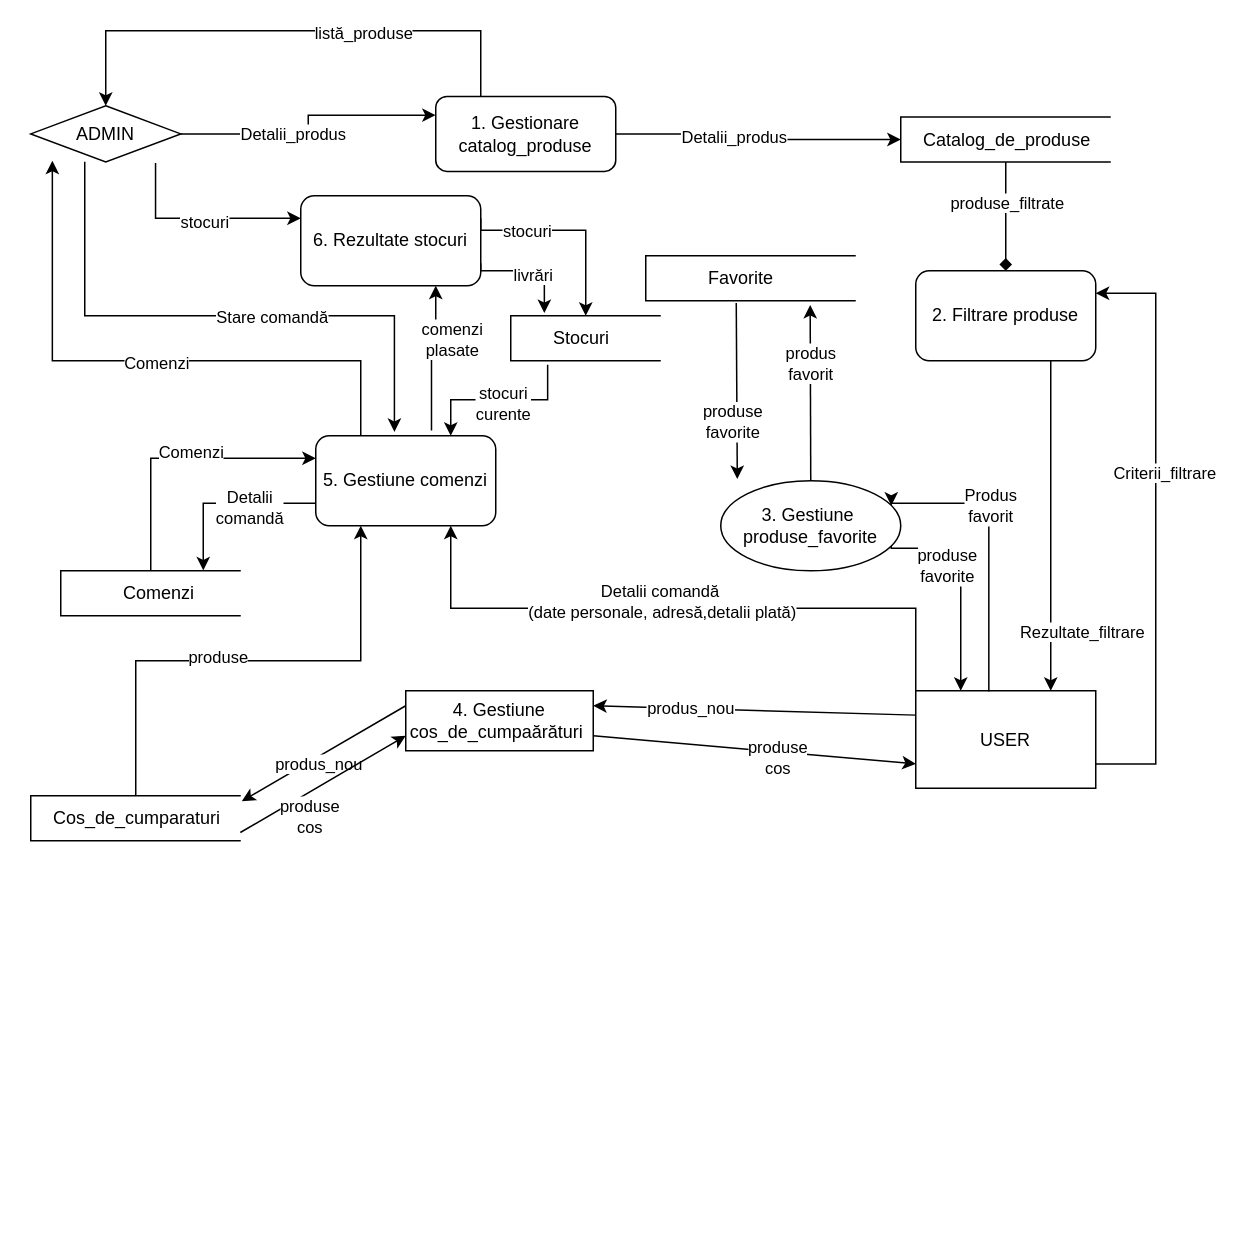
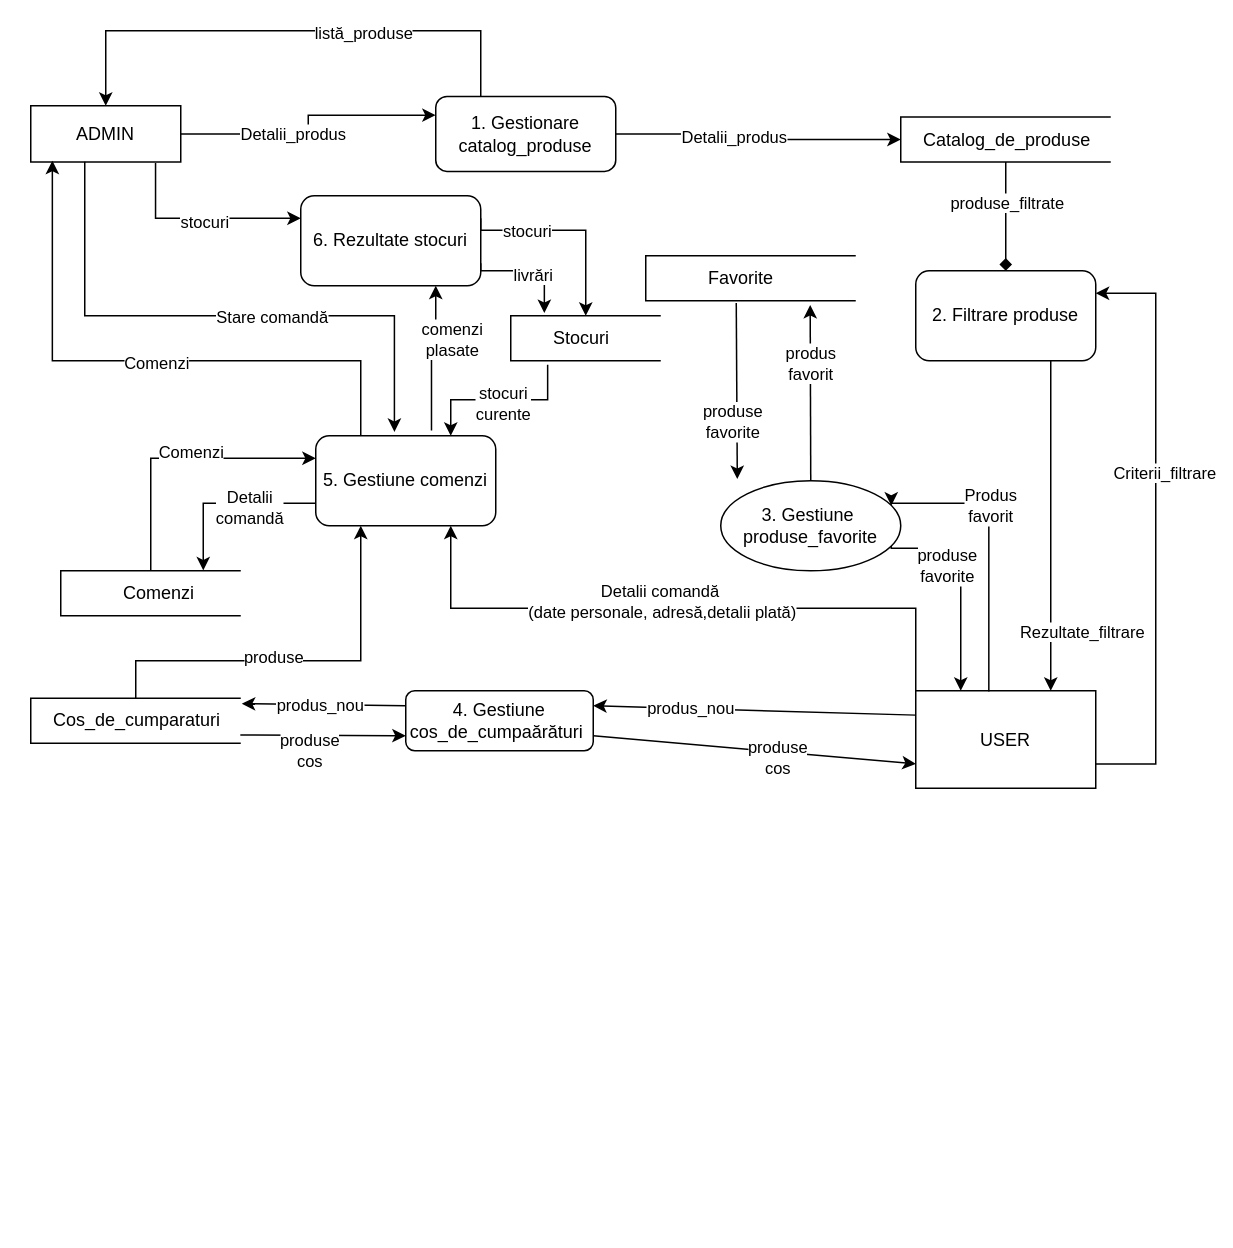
(106, 134) -> (106, 134)
(500, 721) -> (500, 721)
(136, 818) -> (136, 721)
